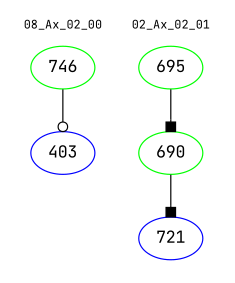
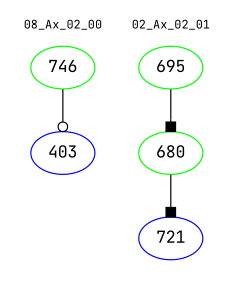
(171, 153) -> (171, 153)
